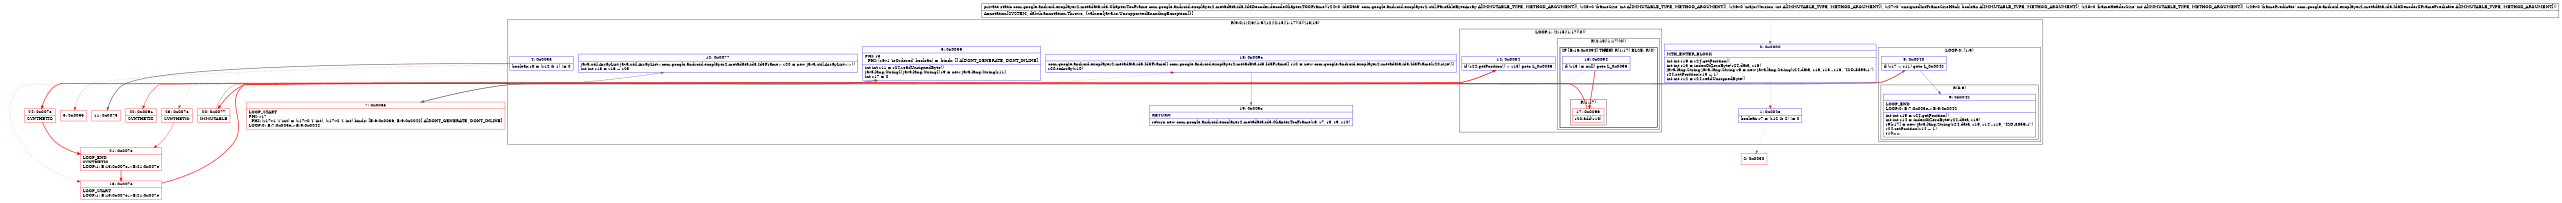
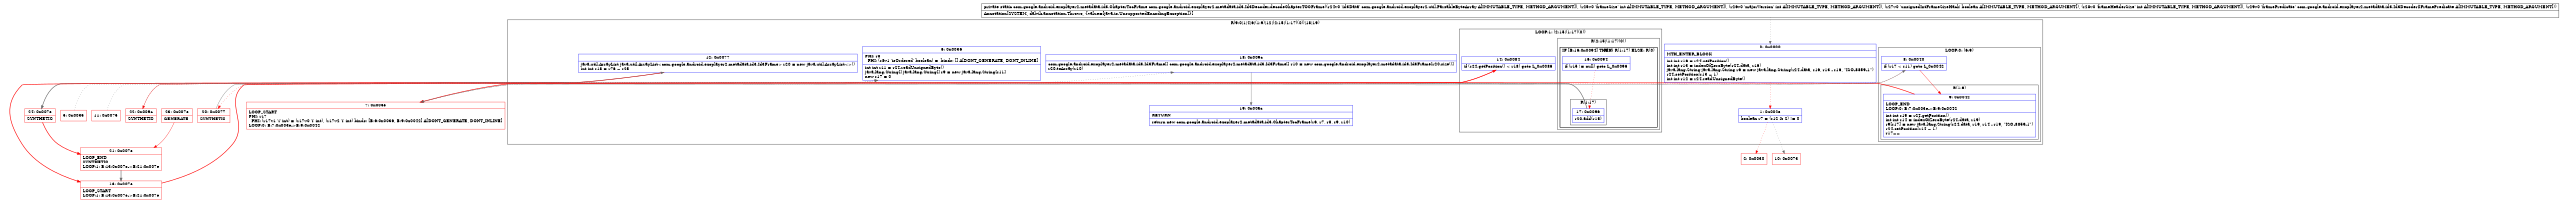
(1960, 51) -> (1960, 51)
(1698, 61) -> (1698, 61)
(542, 63) -> none
(605, 69) -> (605, 69)
(877, 77) -> (878, 77)
(1929, 81) -> (1929, 81)
(277, 83) -> (277, 83)
(650, 83) -> (650, 83)
(650, 83) -> (650, 83)
(816, 83) -> (816, 83)
(879, 83) -> none
(1060, 83) -> (1060, 83)
none -> (1169, 83)
(1592, 88) -> (1592, 88)
(1960, 88) -> (1960, 88)
(1588, 116) -> (1588, 116)
(177, 119) -> (176, 119)
(214, 119) -> (213, 119)
(1893, 133) -> (1893, 133)
(1762, 137) -> (1762, 137)
none -> (1786, 159)
(121, 174) -> (121, 174)
